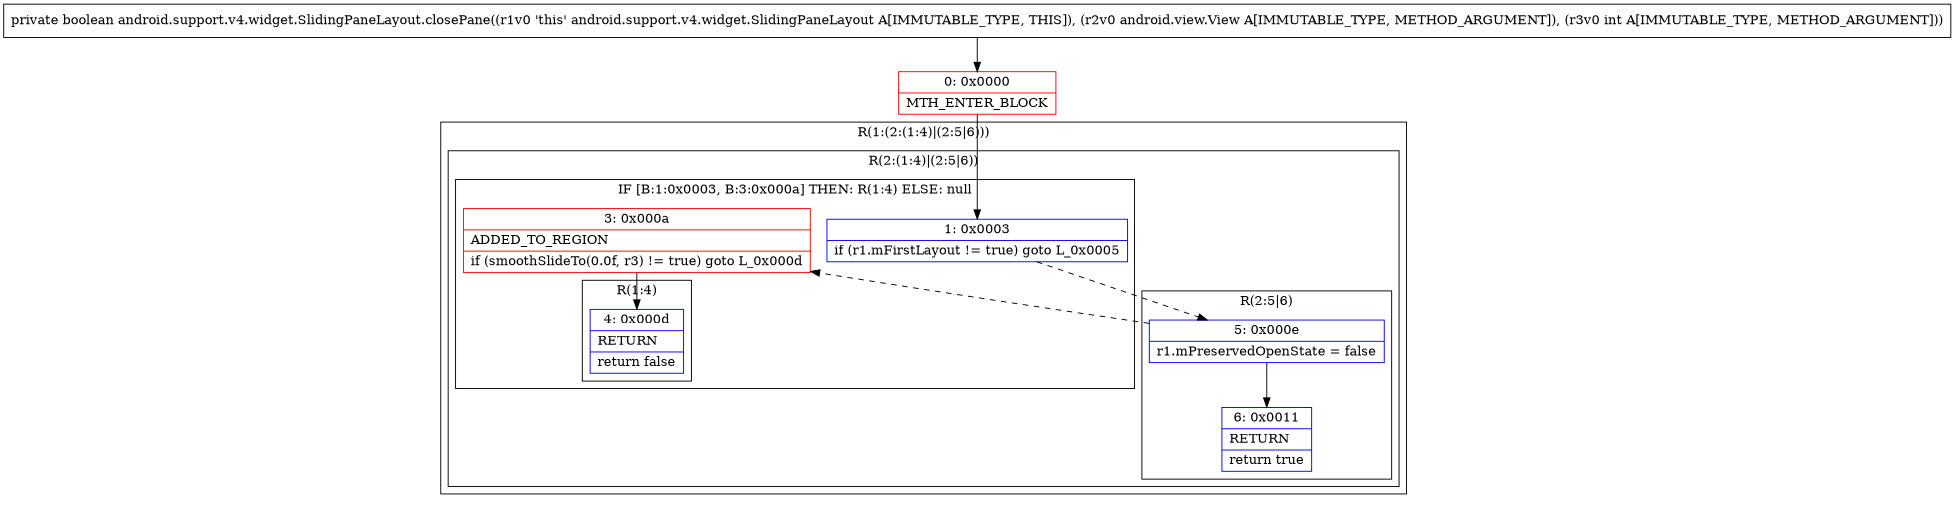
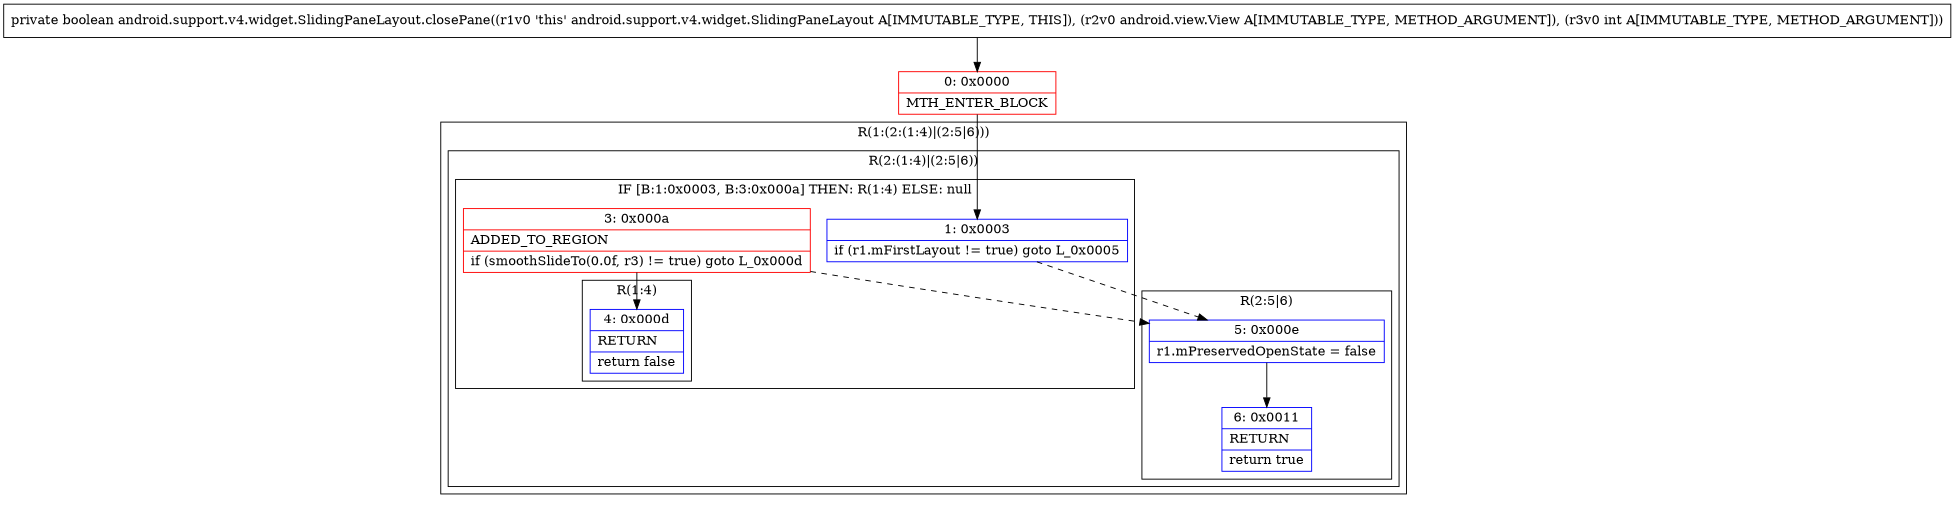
(984, 299) -> (975, 297)
